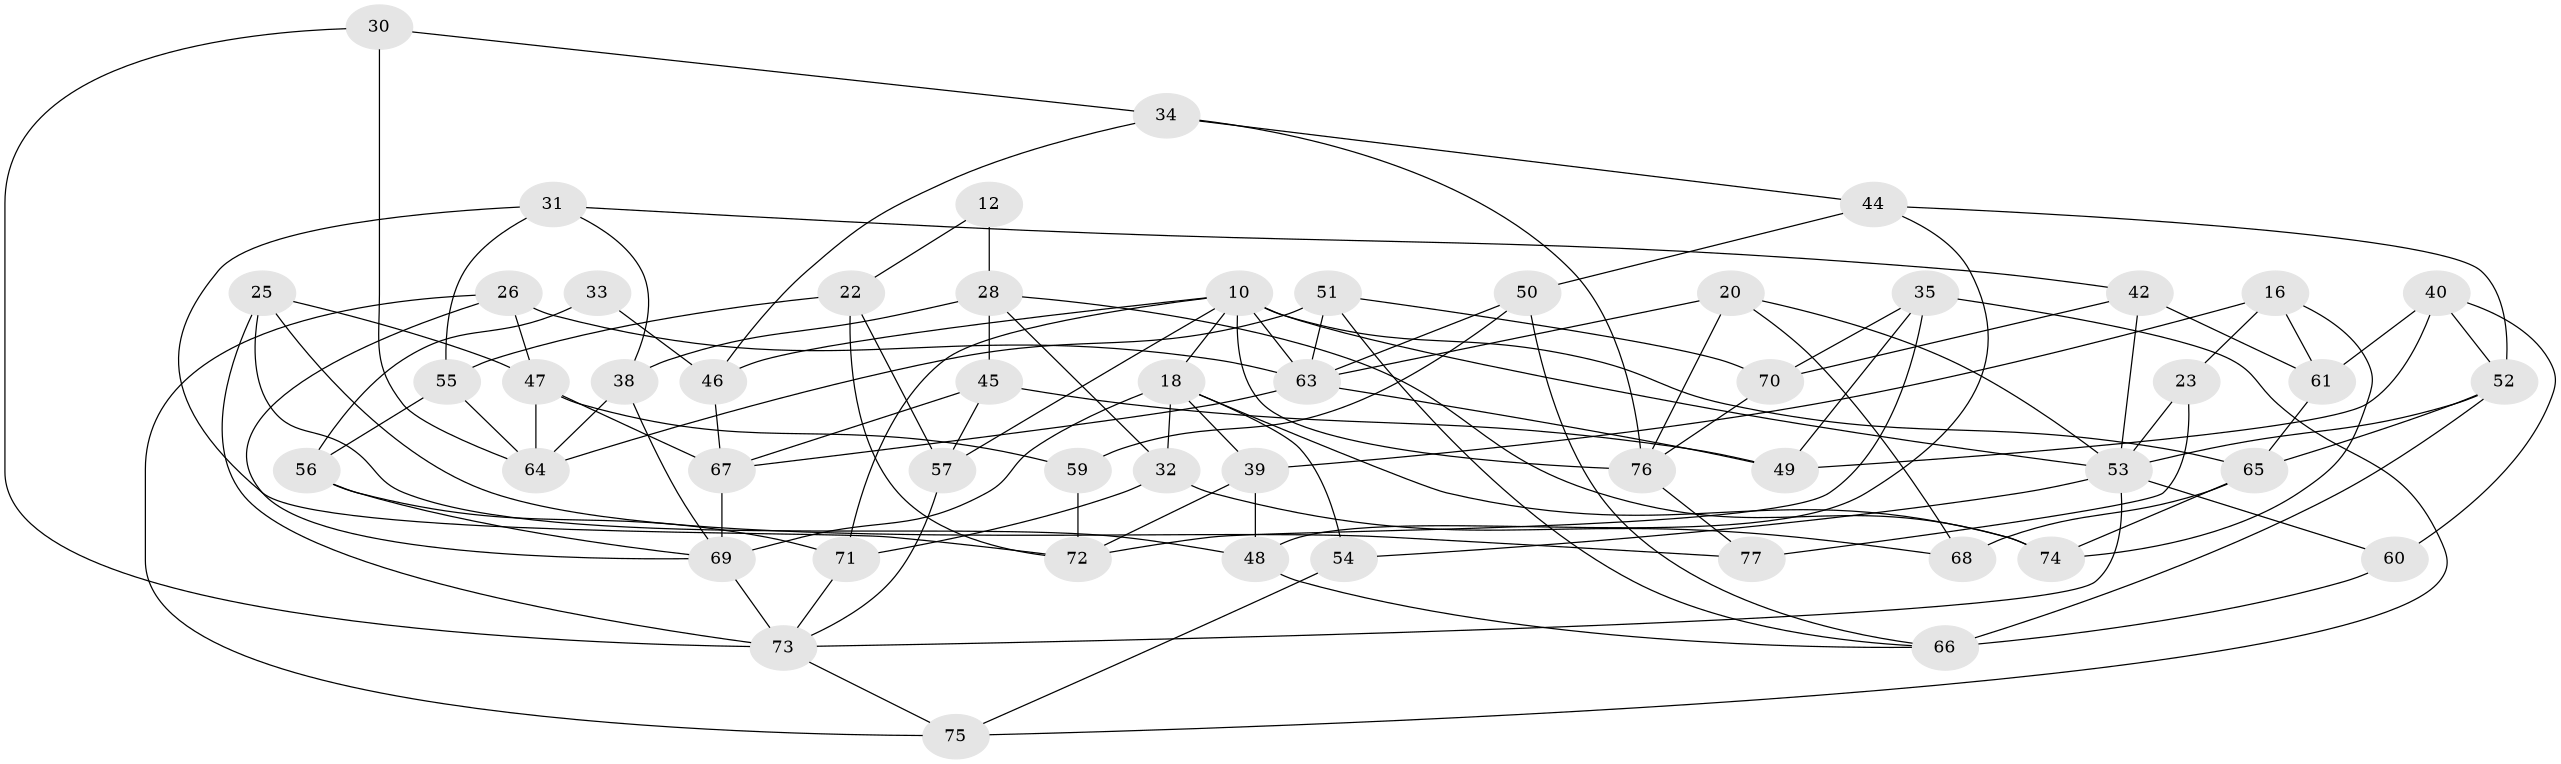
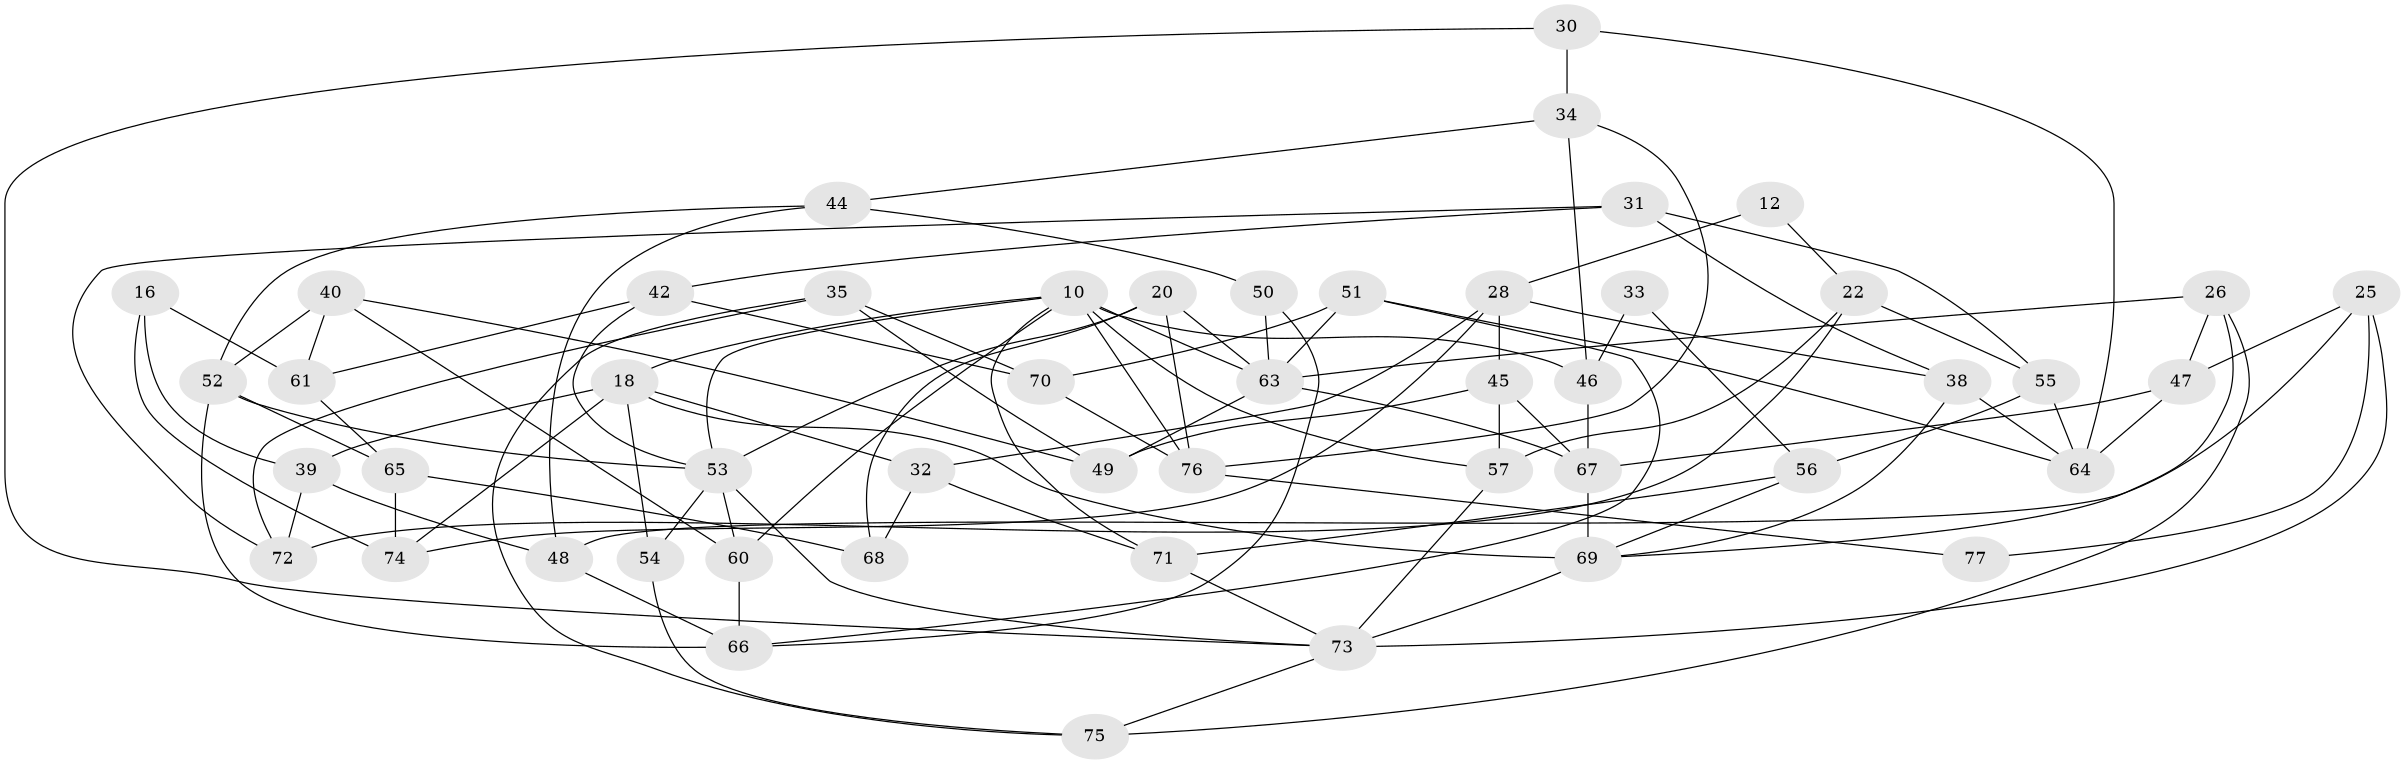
(2187, 382) -> none
(1716, 402) -> (922, 402)
(1078, 471) -> none
